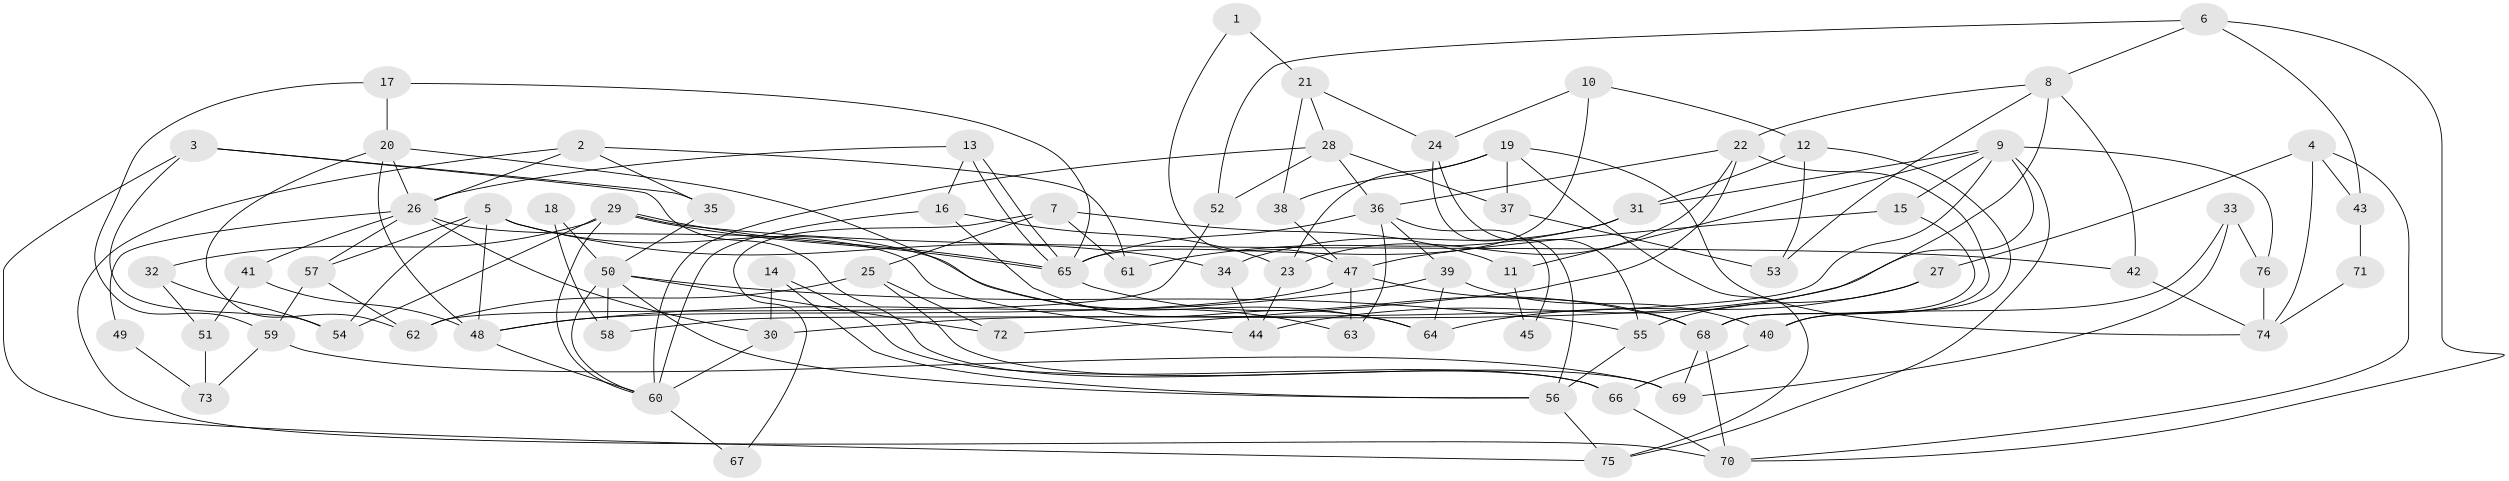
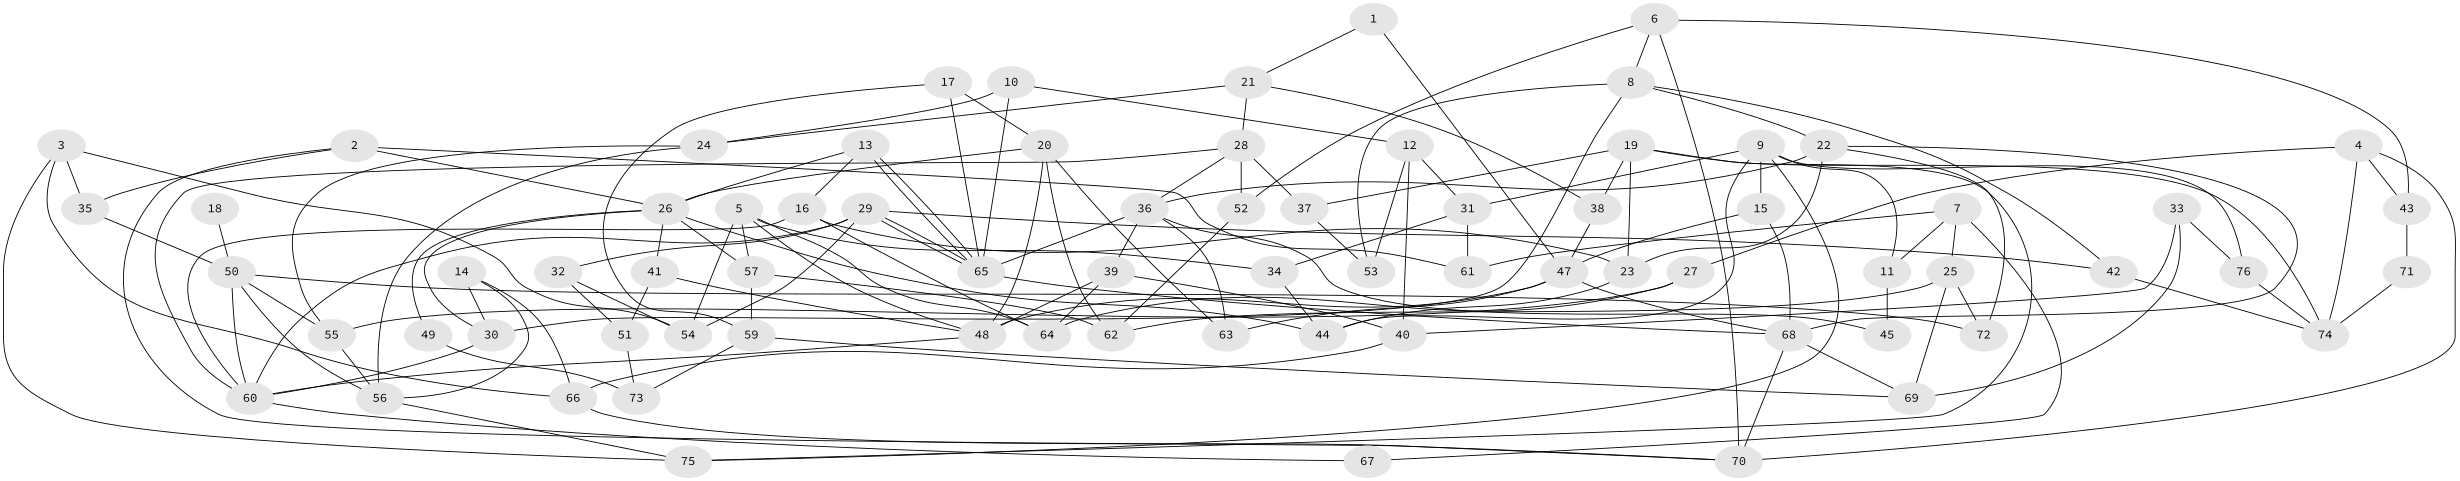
(607, 335) -> none
